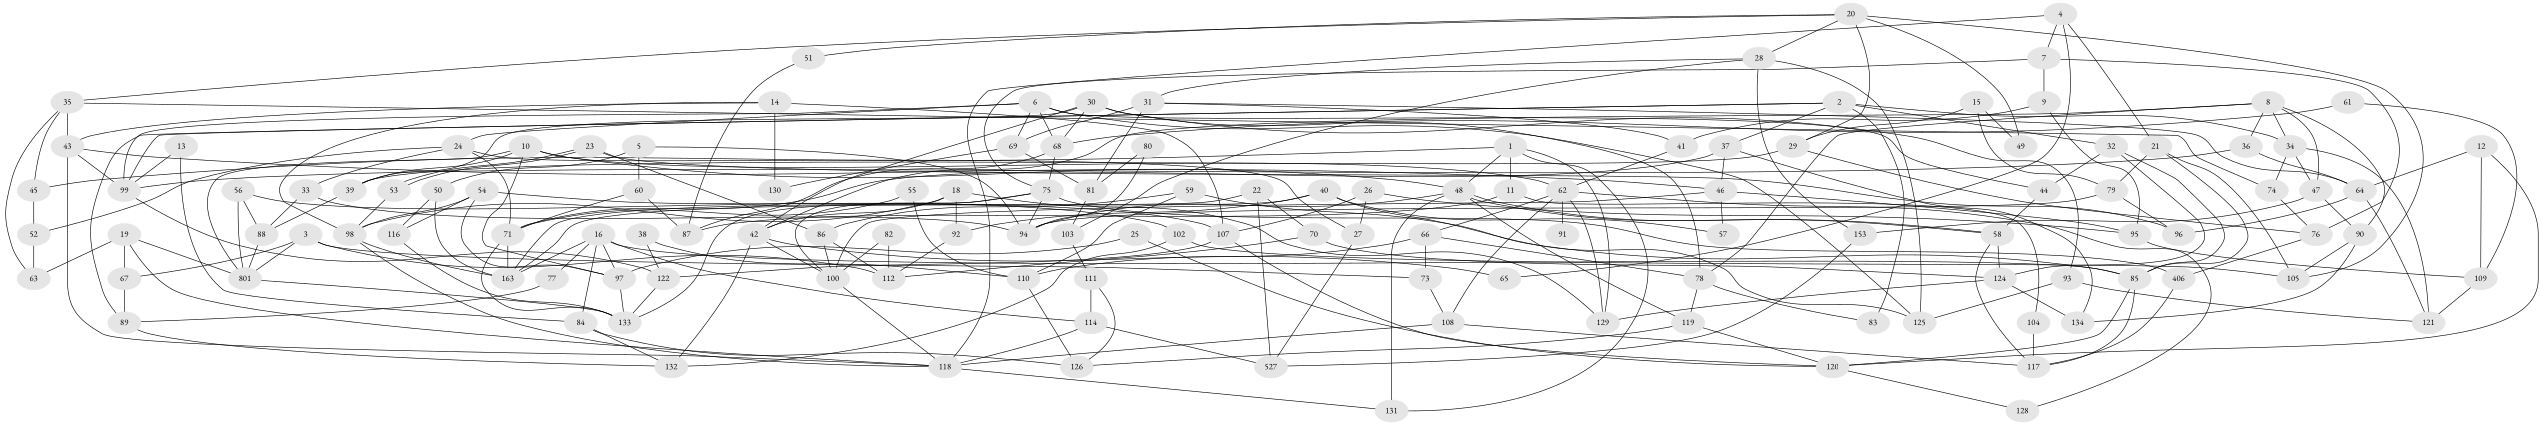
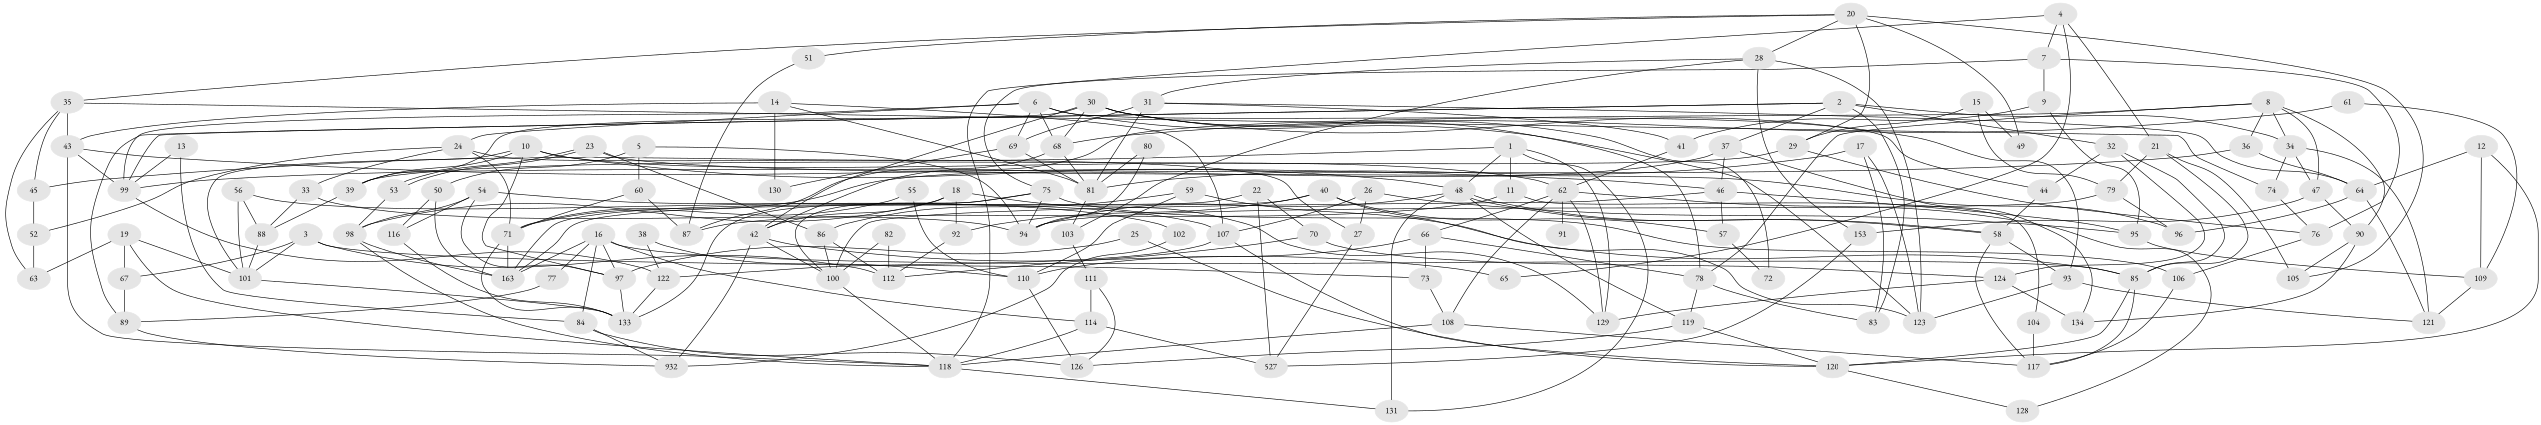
(430, 122) -> (935, 143)
none -> (1860, 146)
(1052, 168) -> (1074, 168)
(1999, 257) -> (2022, 250)
(1734, 264) -> none
(245, 279) -> (245, 279)
none -> (1768, 279)
(2179, 279) -> (2179, 279)
(1920, 323) -> (1920, 323)
(671, 367) -> (671, 367)
